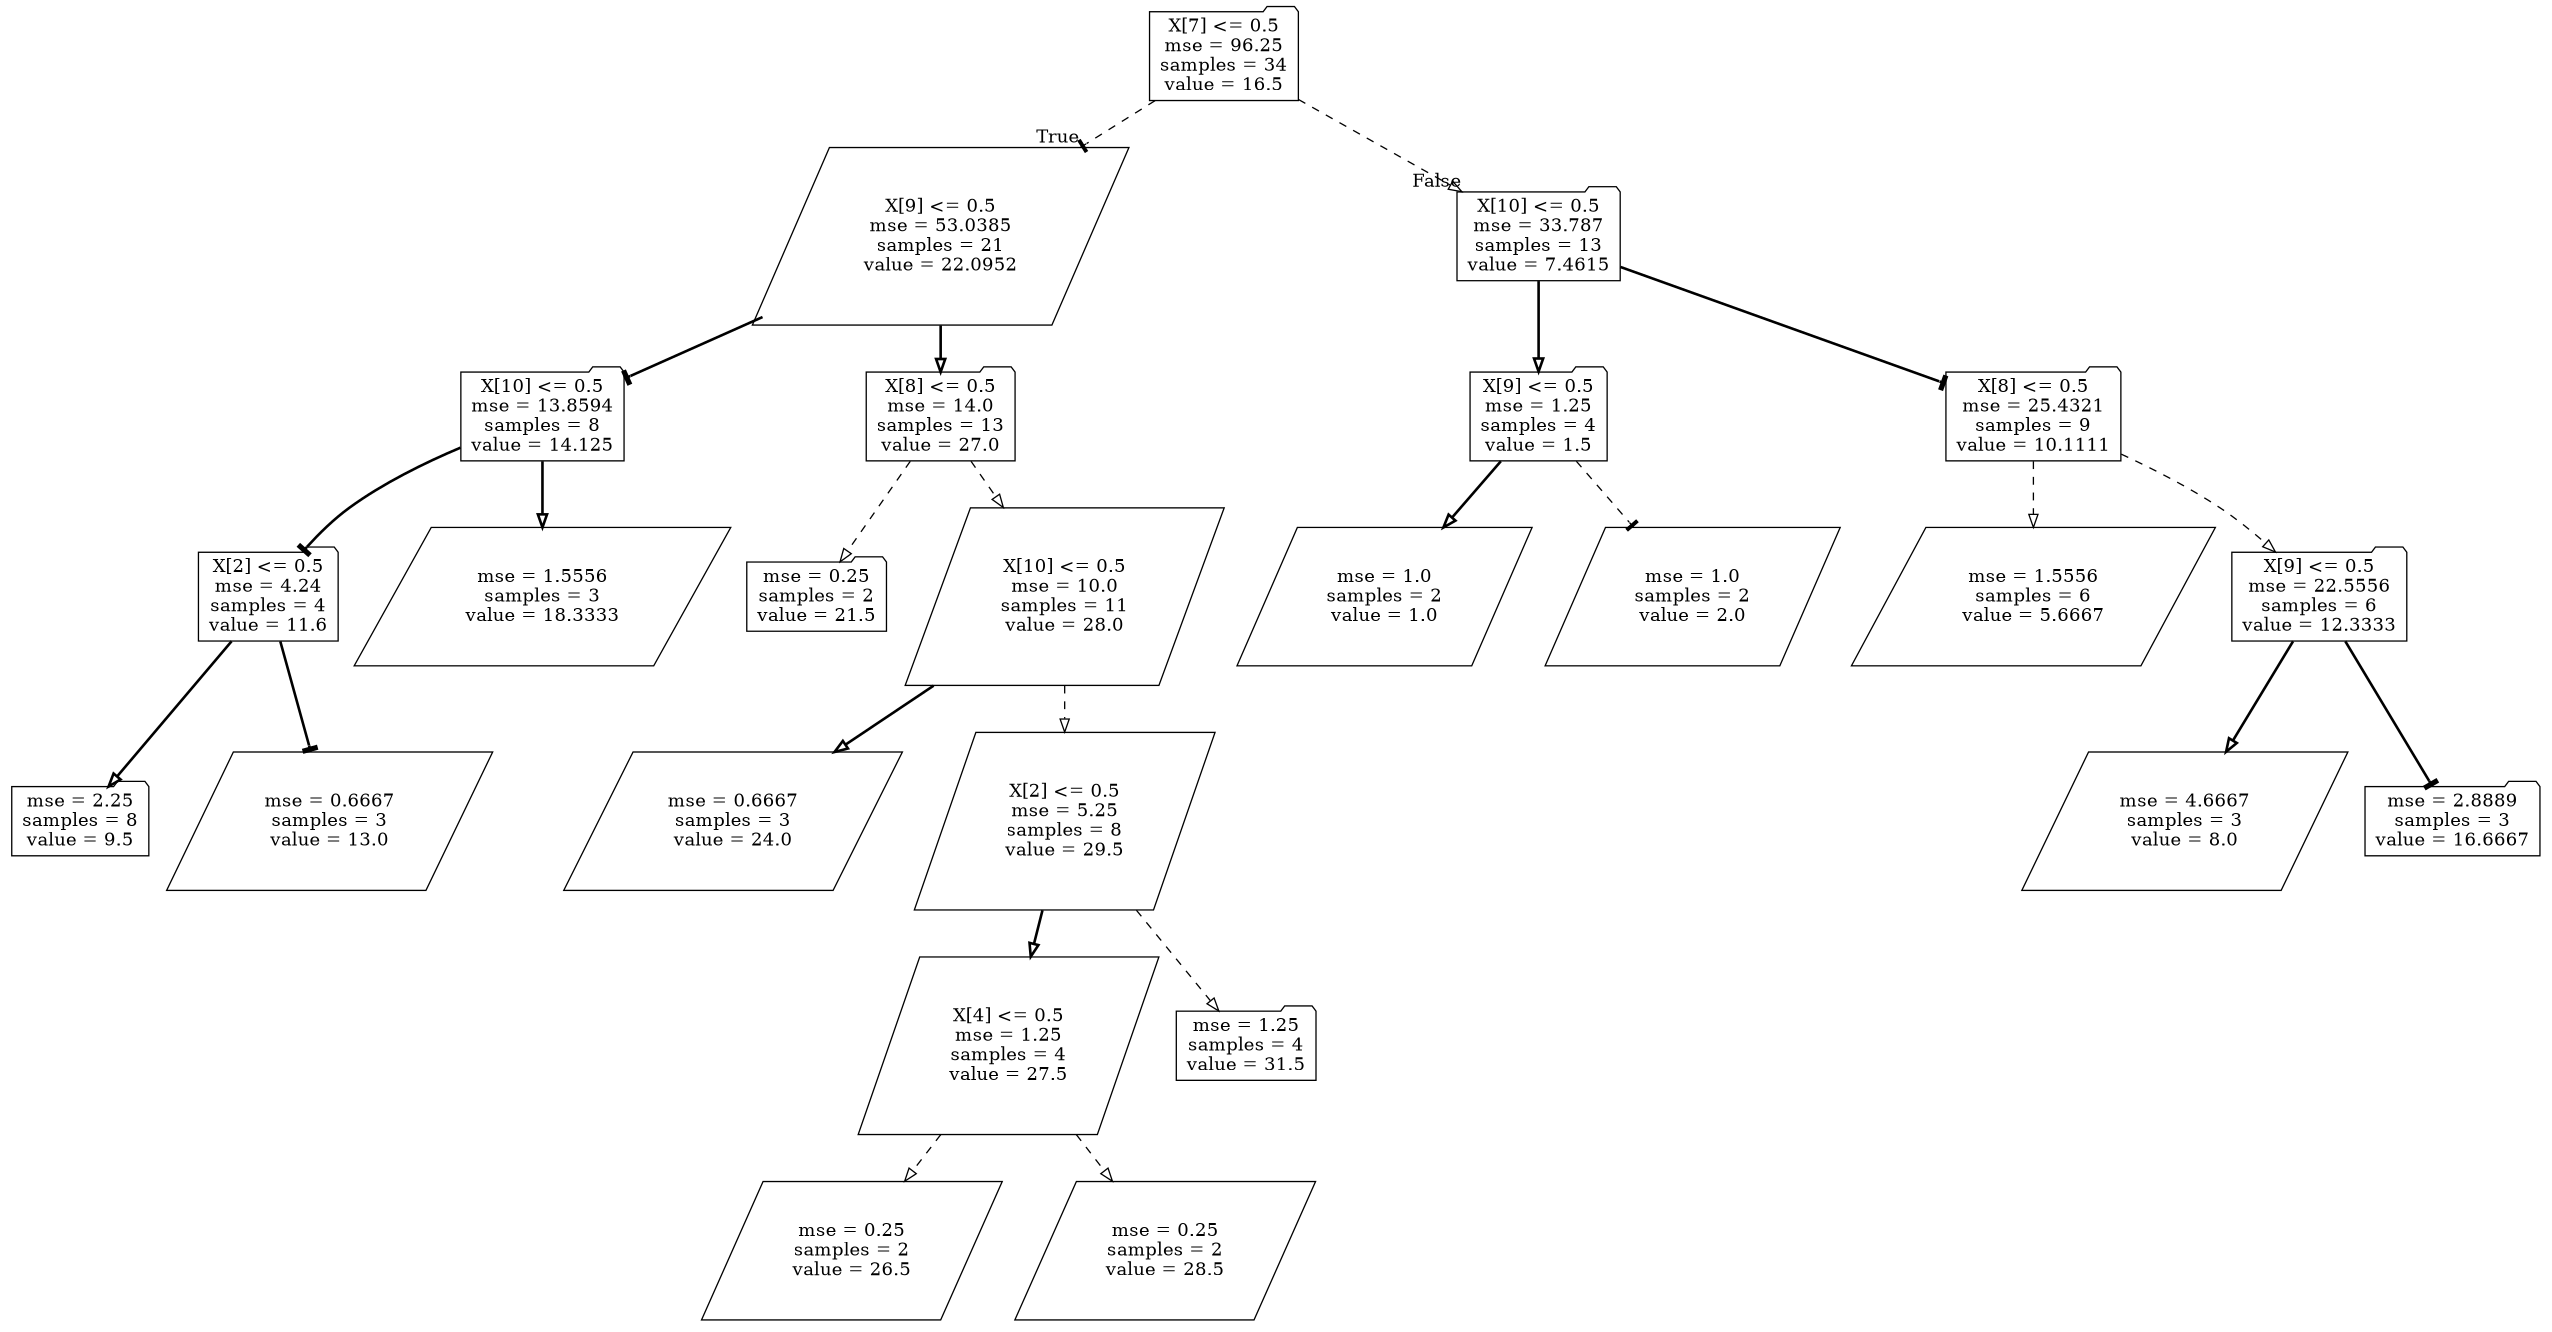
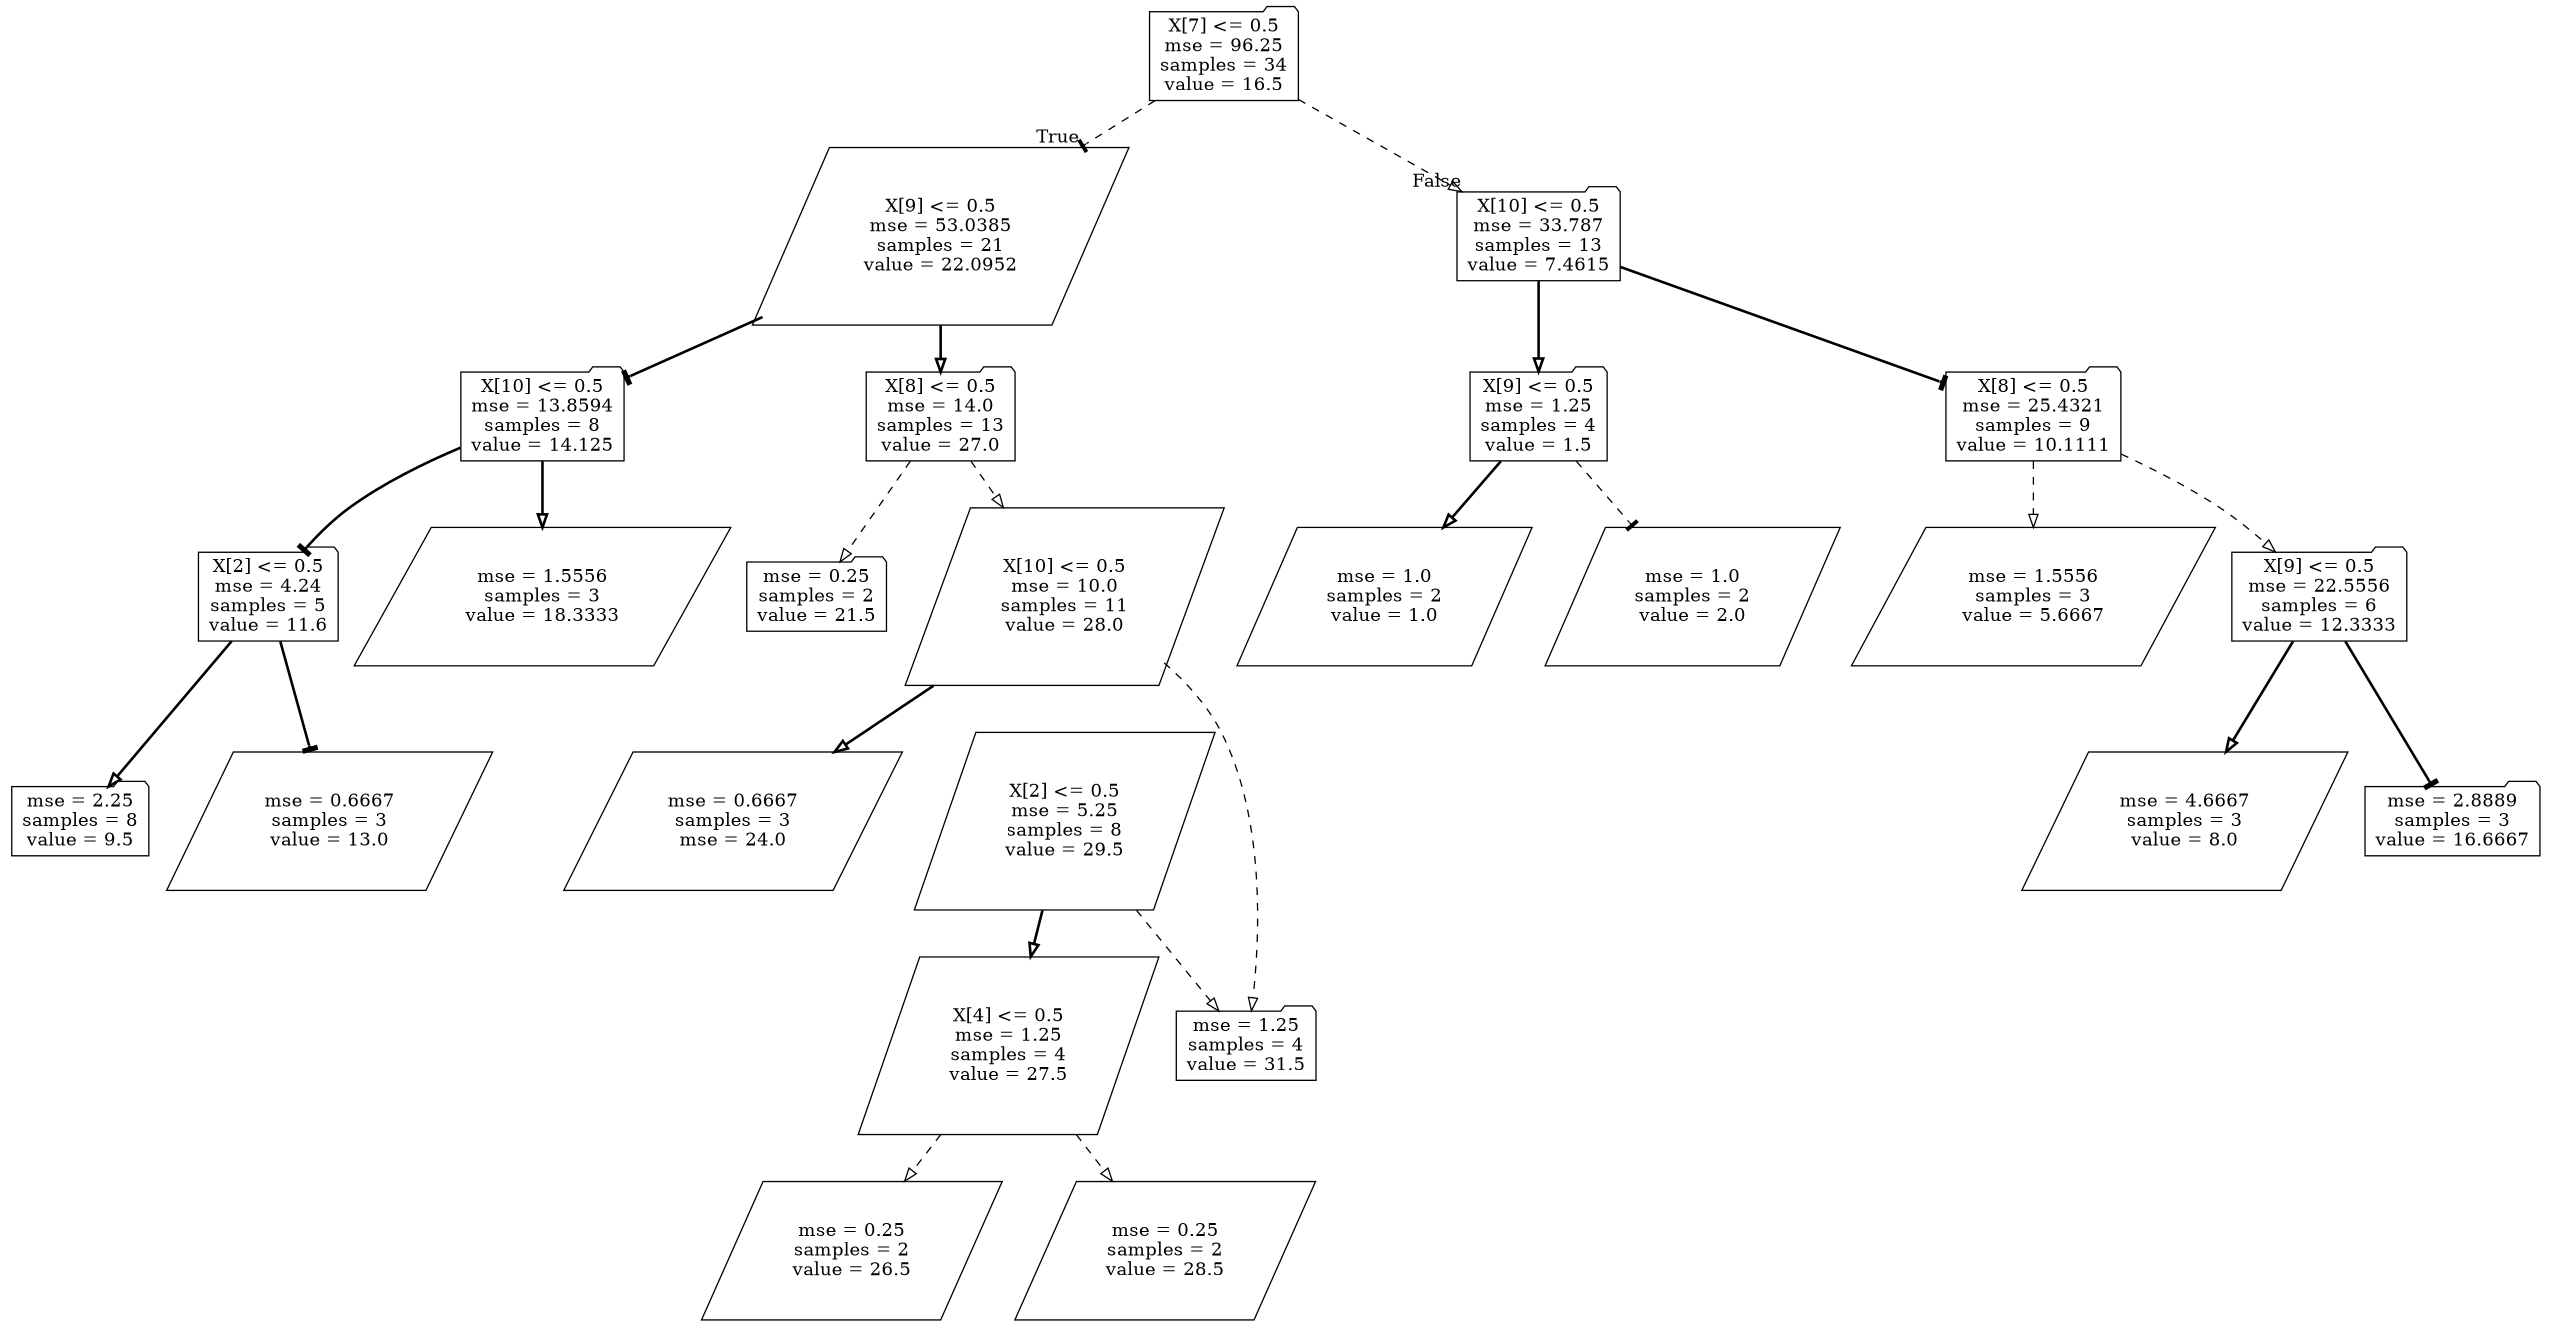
(268, 597) -> (268, 597)
(2033, 597) -> (2033, 597)
(1065, 702) -> (1249, 818)
(733, 821) -> (733, 821)
